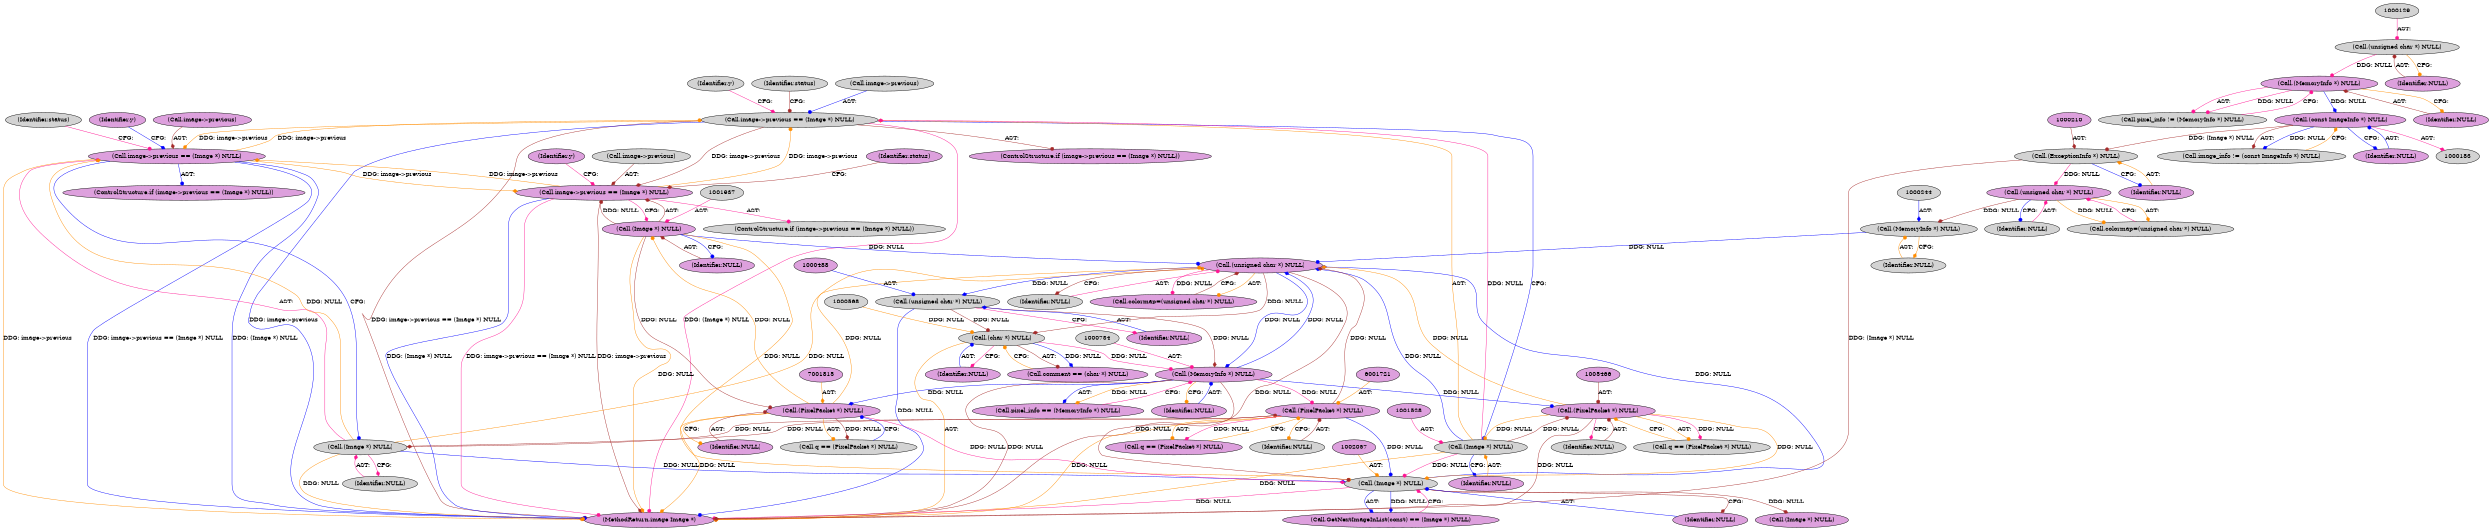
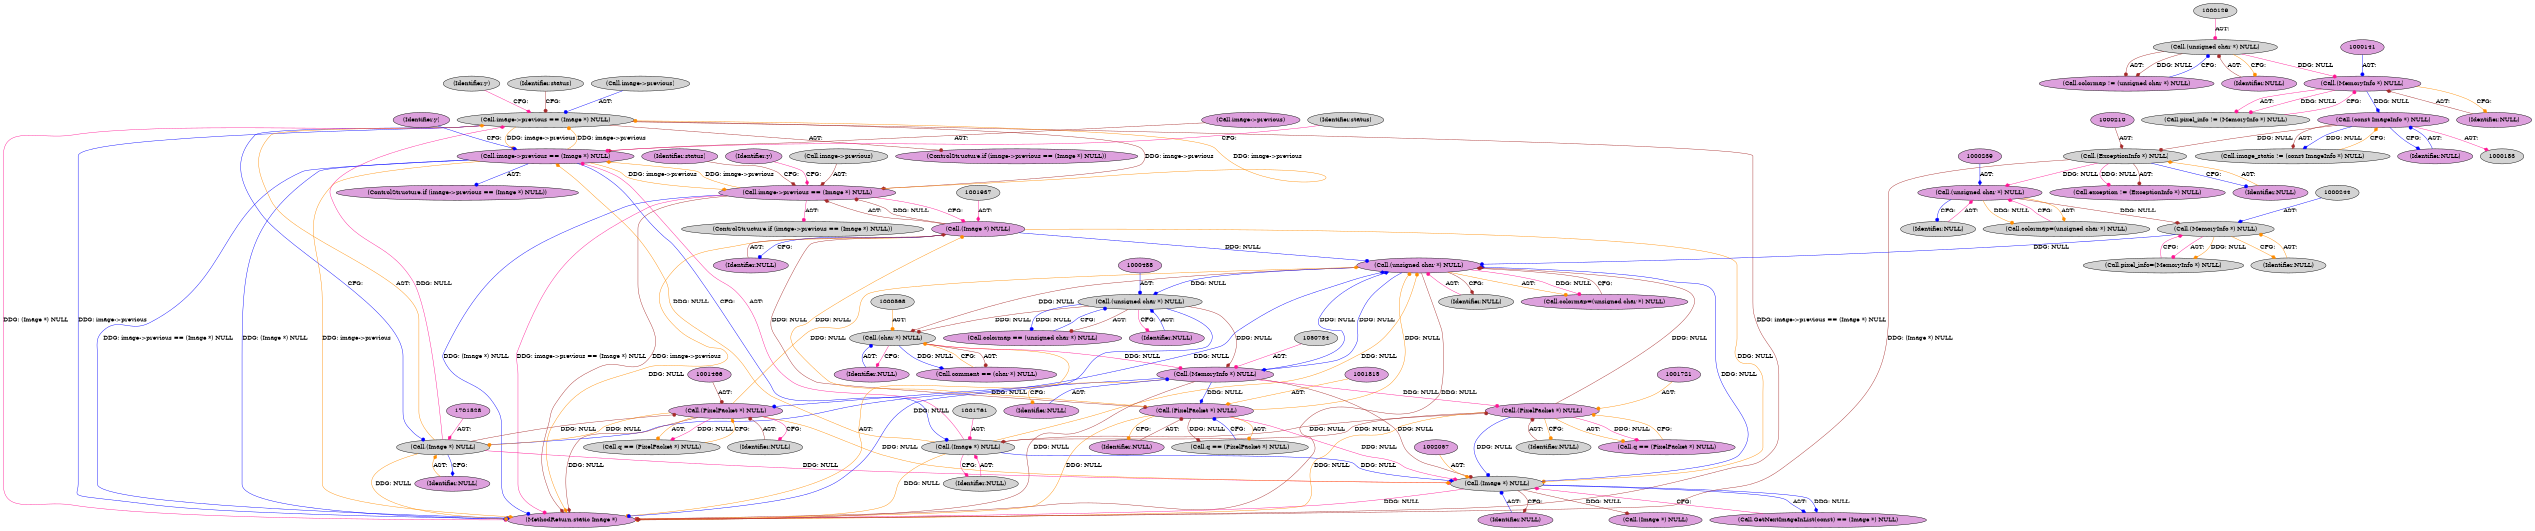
none -> (2362, 47)
none -> (2127, 84)
(2221, 138) -> (2275, 138)
none -> (1980, 156)
(2252, 156) -> (2293, 156)
none -> (2138, 193)
none -> (2163, 265)
(946, 320) -> (900, 320)
none -> (1033, 338)
(1097, 338) -> (1316, 338)
(821, 375) -> (1367, 375)
(1378, 375) -> (1679, 375)
(1598, 375) -> (709, 375)
none -> (974, 411)
(1058, 411) -> none
(1409, 411) -> (468, 411)
(649, 520) -> (571, 520)
